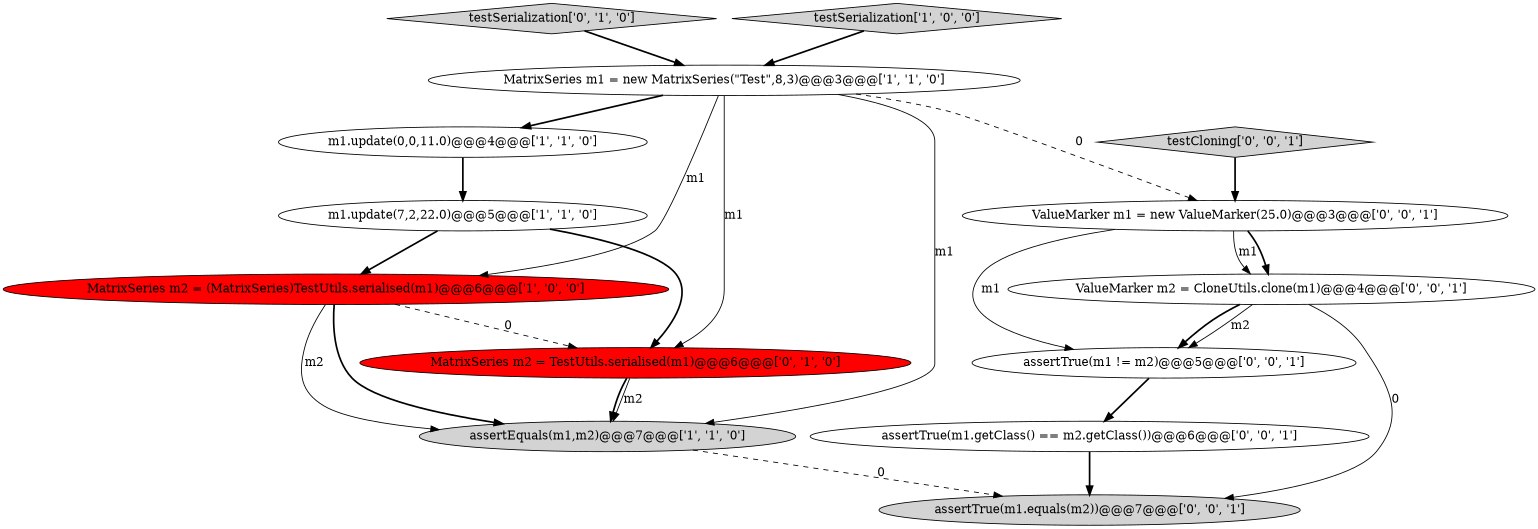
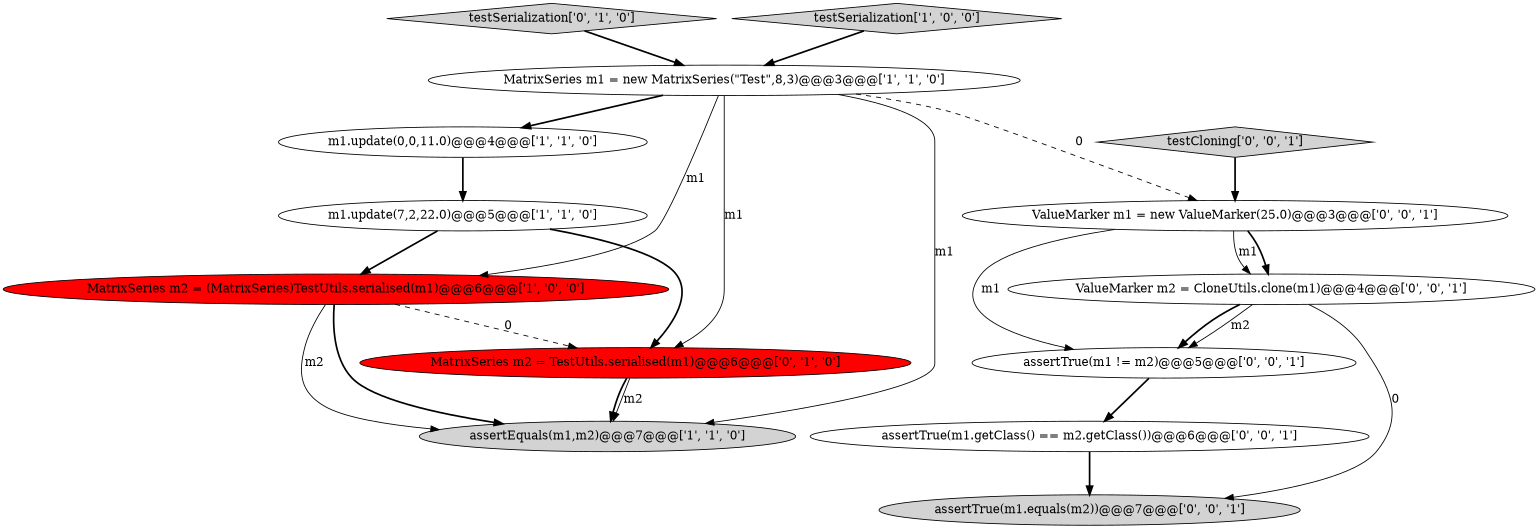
(843, 472) -> none
